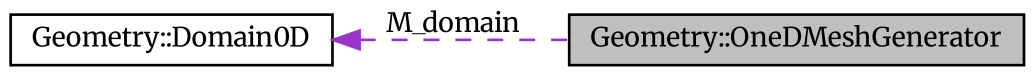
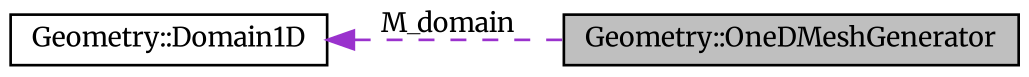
(172, 40) -> (169, 40)
